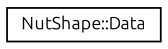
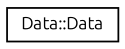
(84, 25) -> (63, 25)
